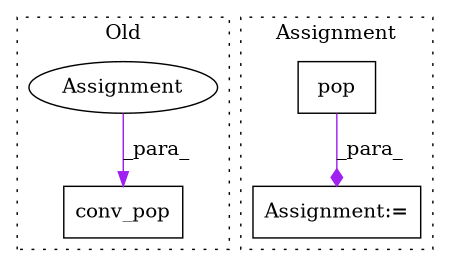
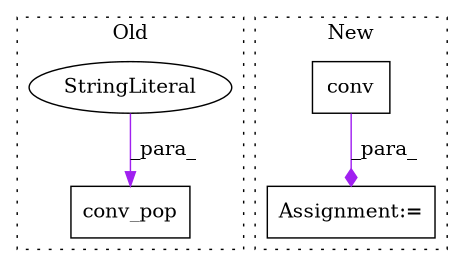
(337, 34) -> (351, 34)
(123, 87) -> (130, 87)
(337, 87) -> (351, 87)
